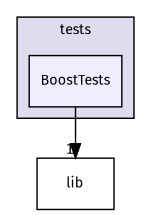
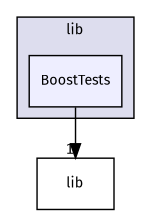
(76, 31) -> (76, 31)
